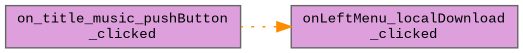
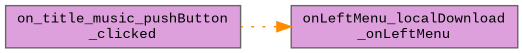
(404, 27) -> (404, 27)
